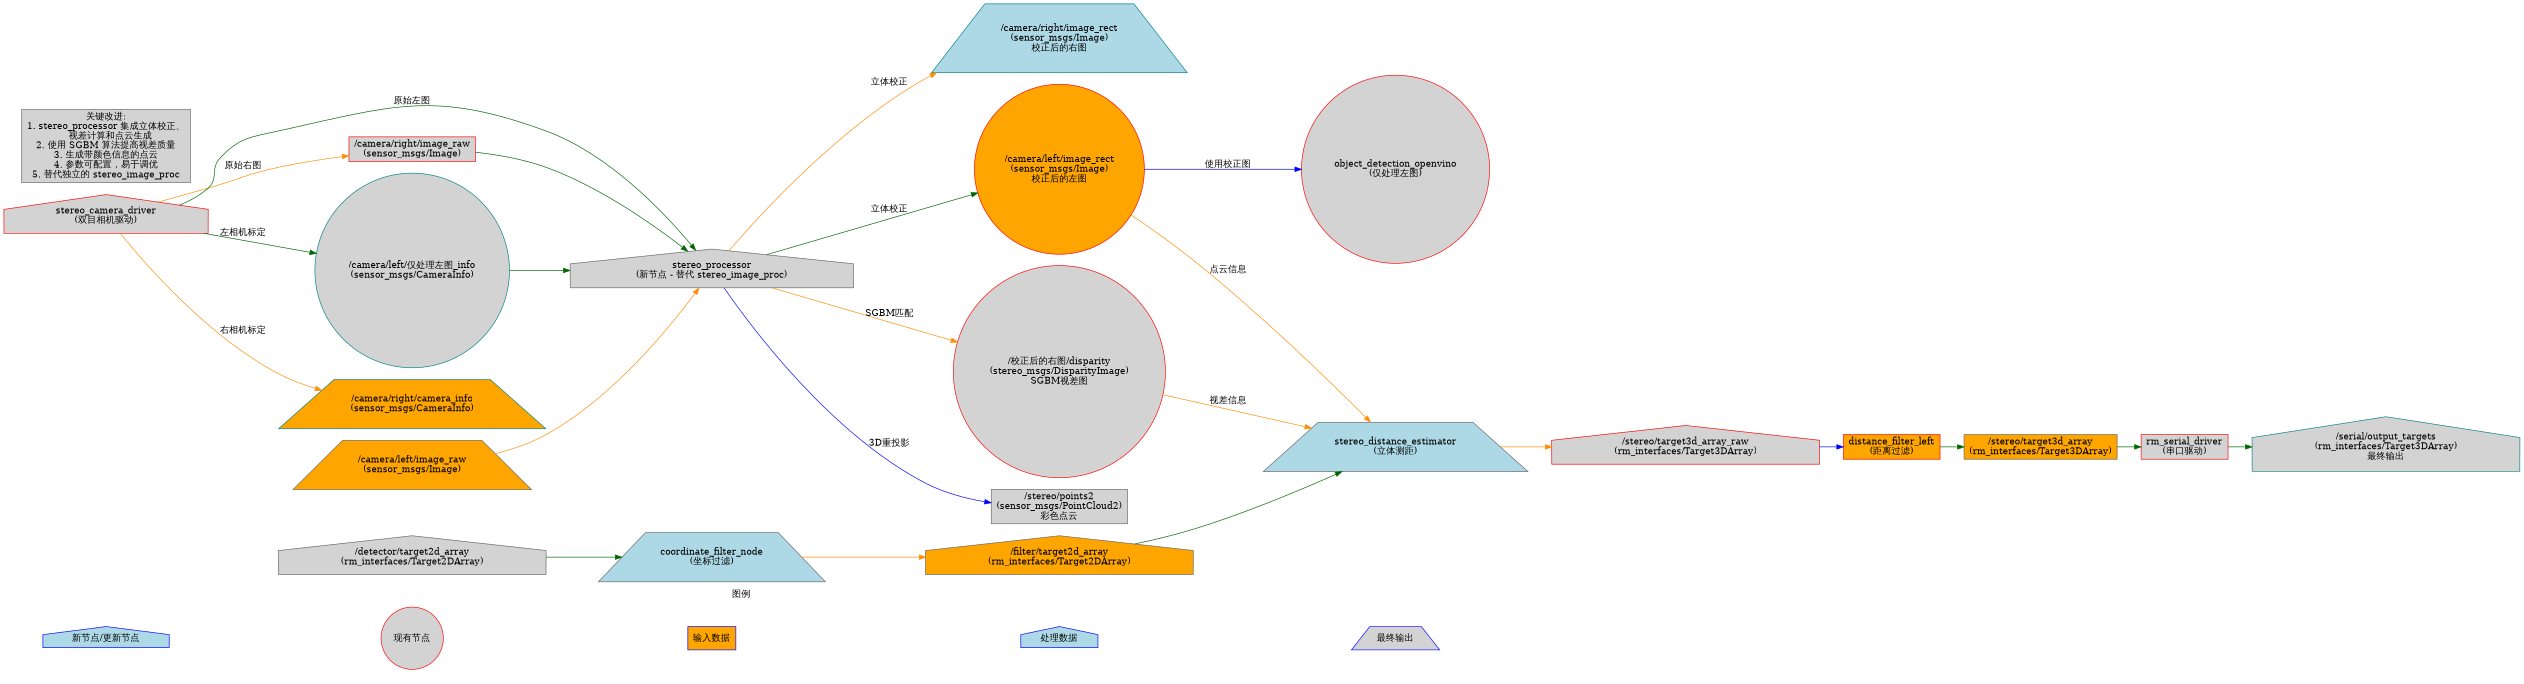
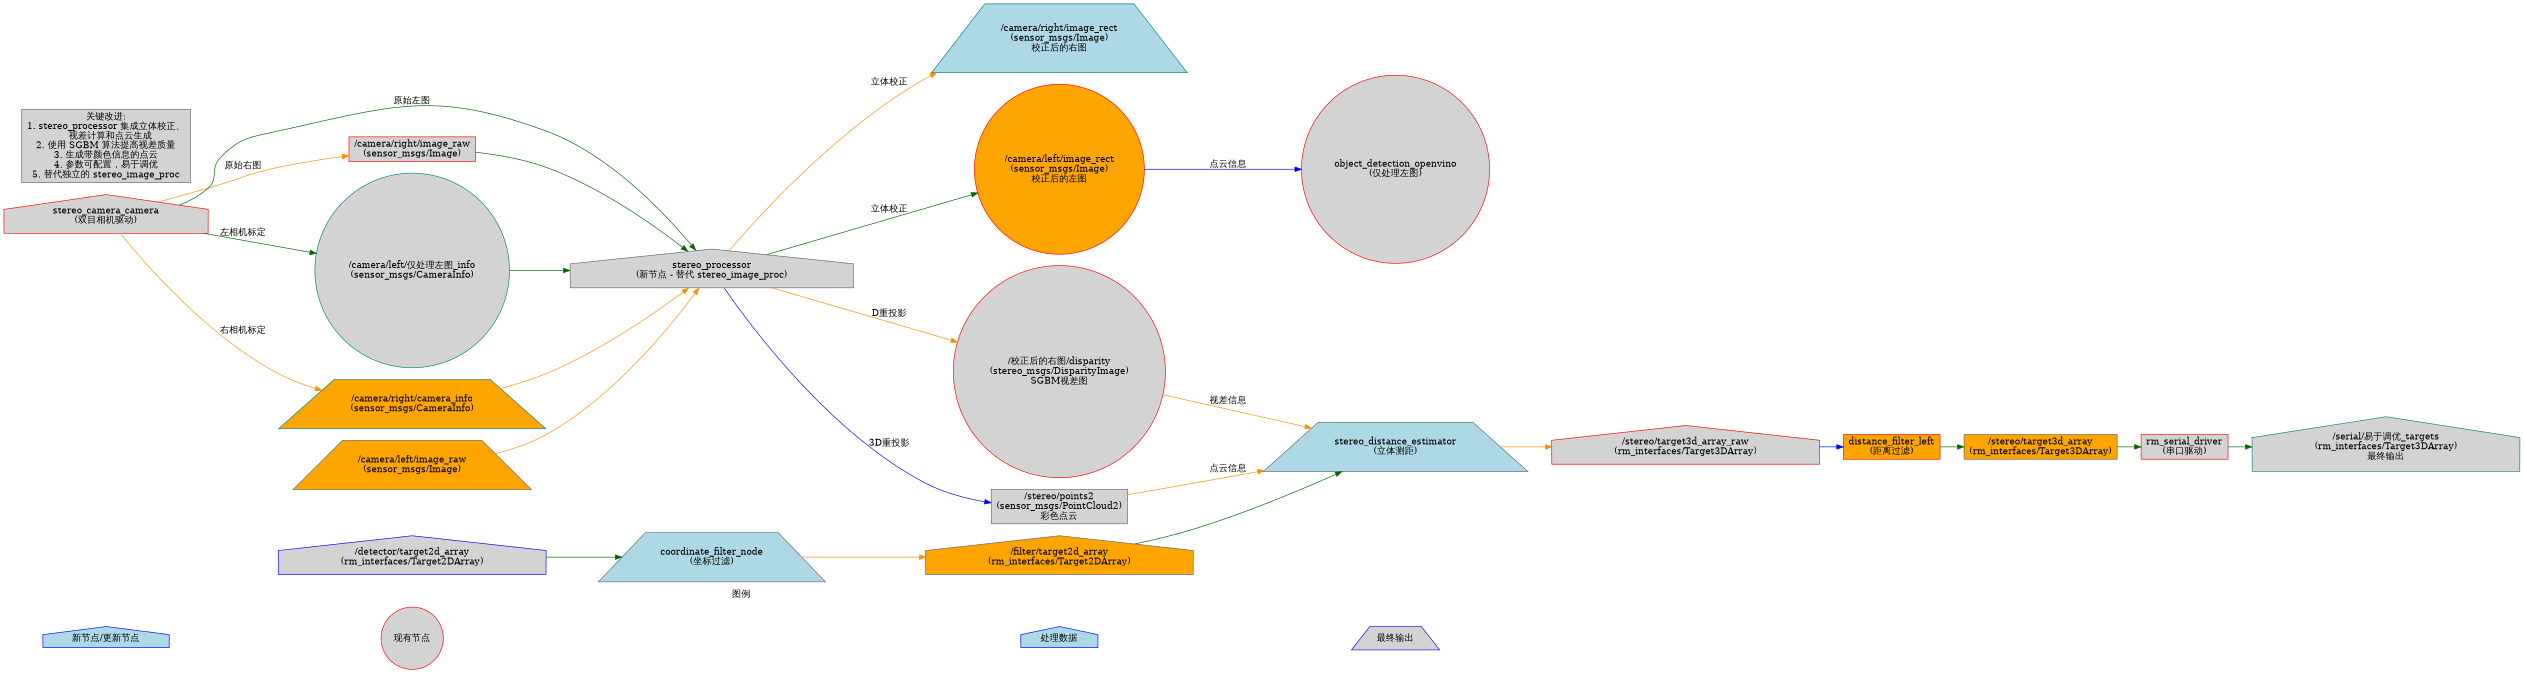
(1228, 164) -> (1228, 164)
(106, 216) -> (106, 216)
(1253, 311) -> (1193, 483)
(890, 314) -> (890, 314)
none -> (596, 349)
(2386, 447) -> (2386, 447)
(412, 557) -> (412, 557)
(712, 638) -> none
